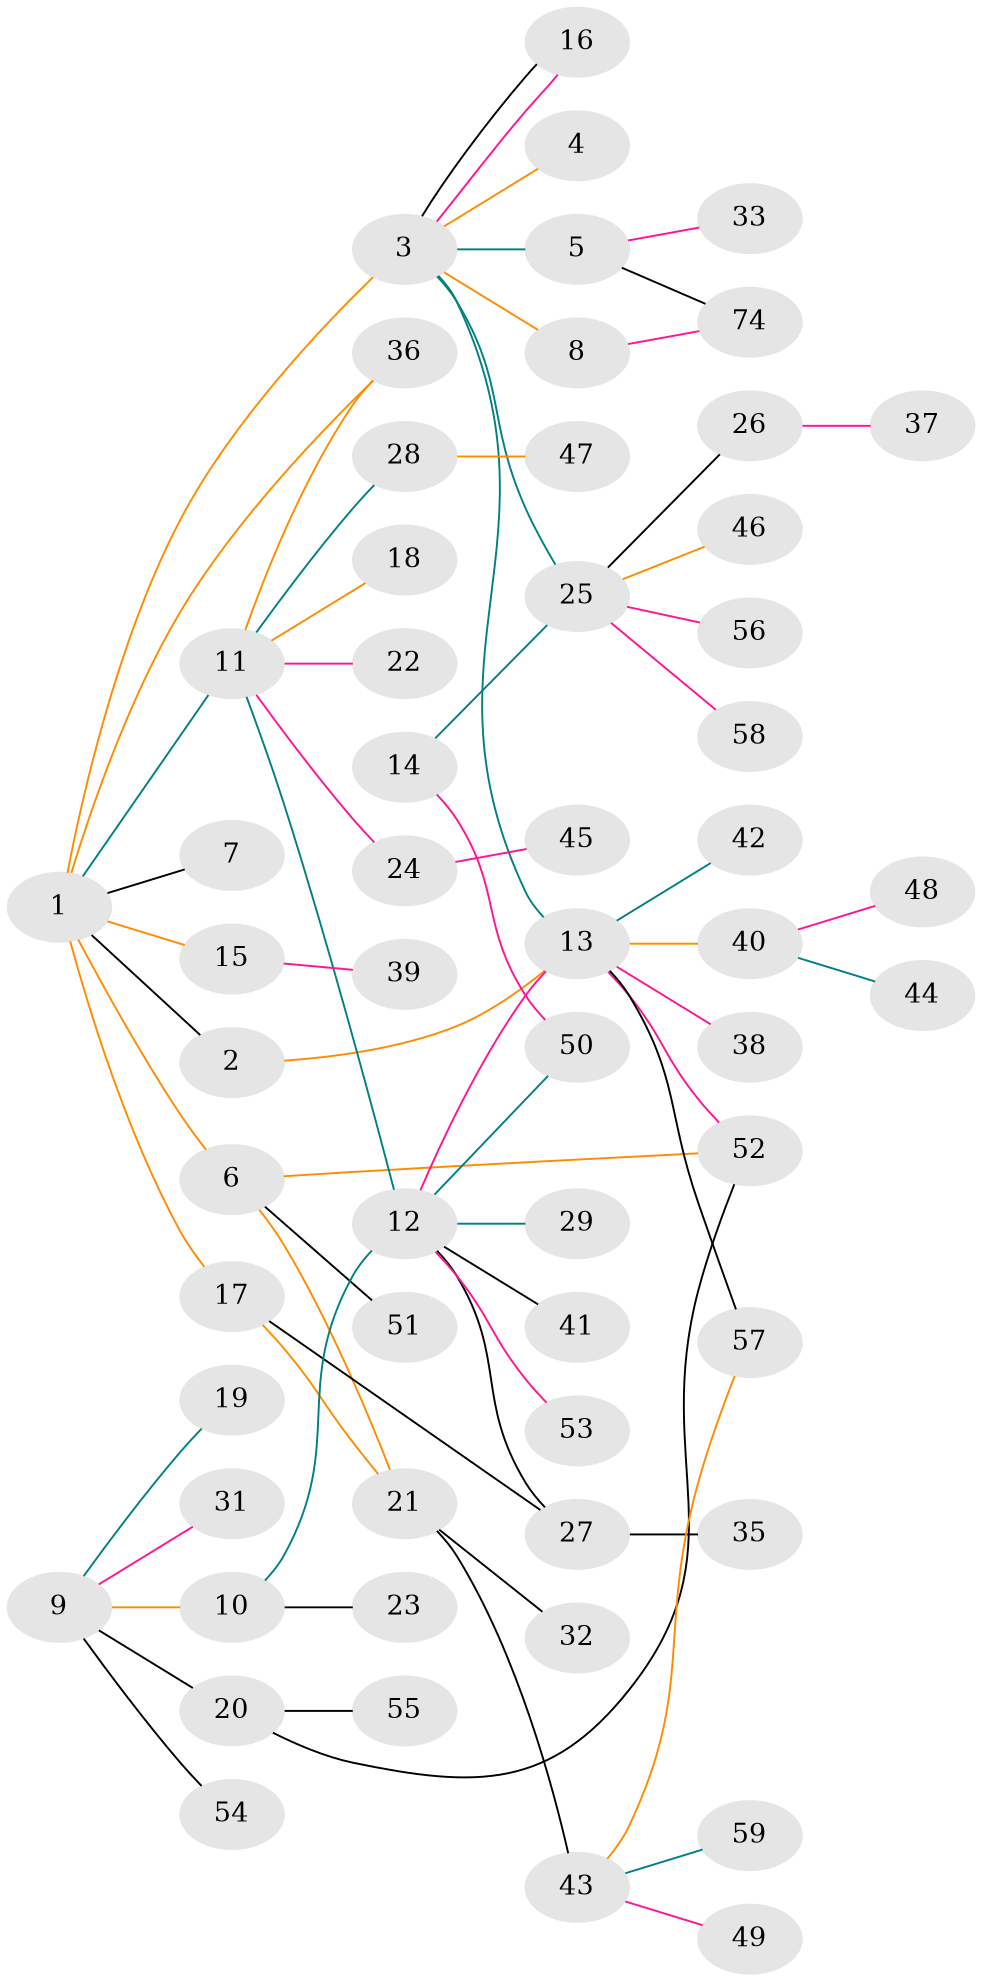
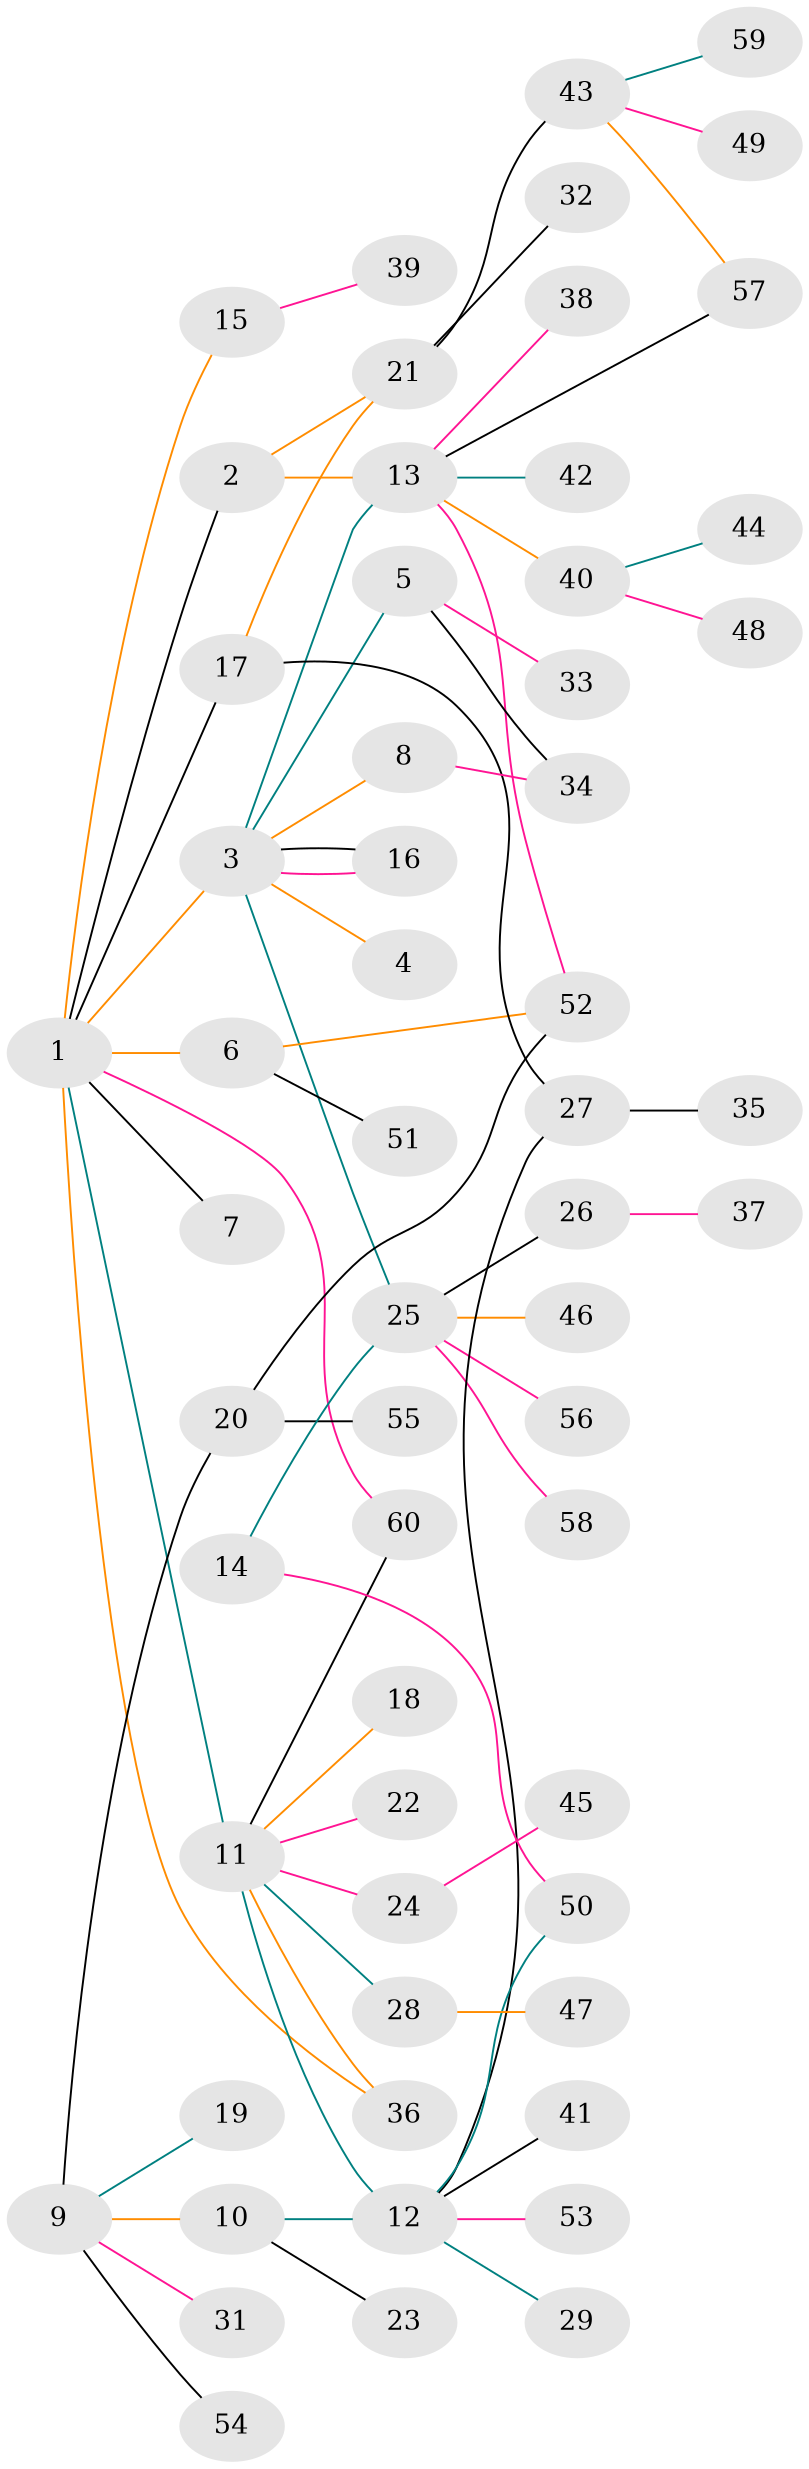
(750, 322) -> (577, 788)
(476, 1076) -> none
(125, 1109) -> (146, 861)
(338, 1349) -> (318, 426)
none -> (405, 1525)
